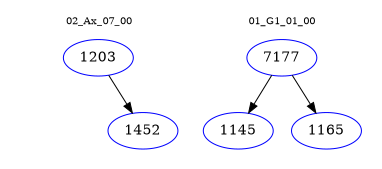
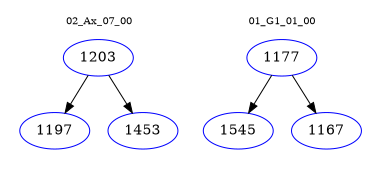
(282, 58) -> (282, 58)
none -> (55, 131)
(143, 131) -> (143, 131)
(238, 131) -> (238, 131)
(326, 131) -> (326, 131)
